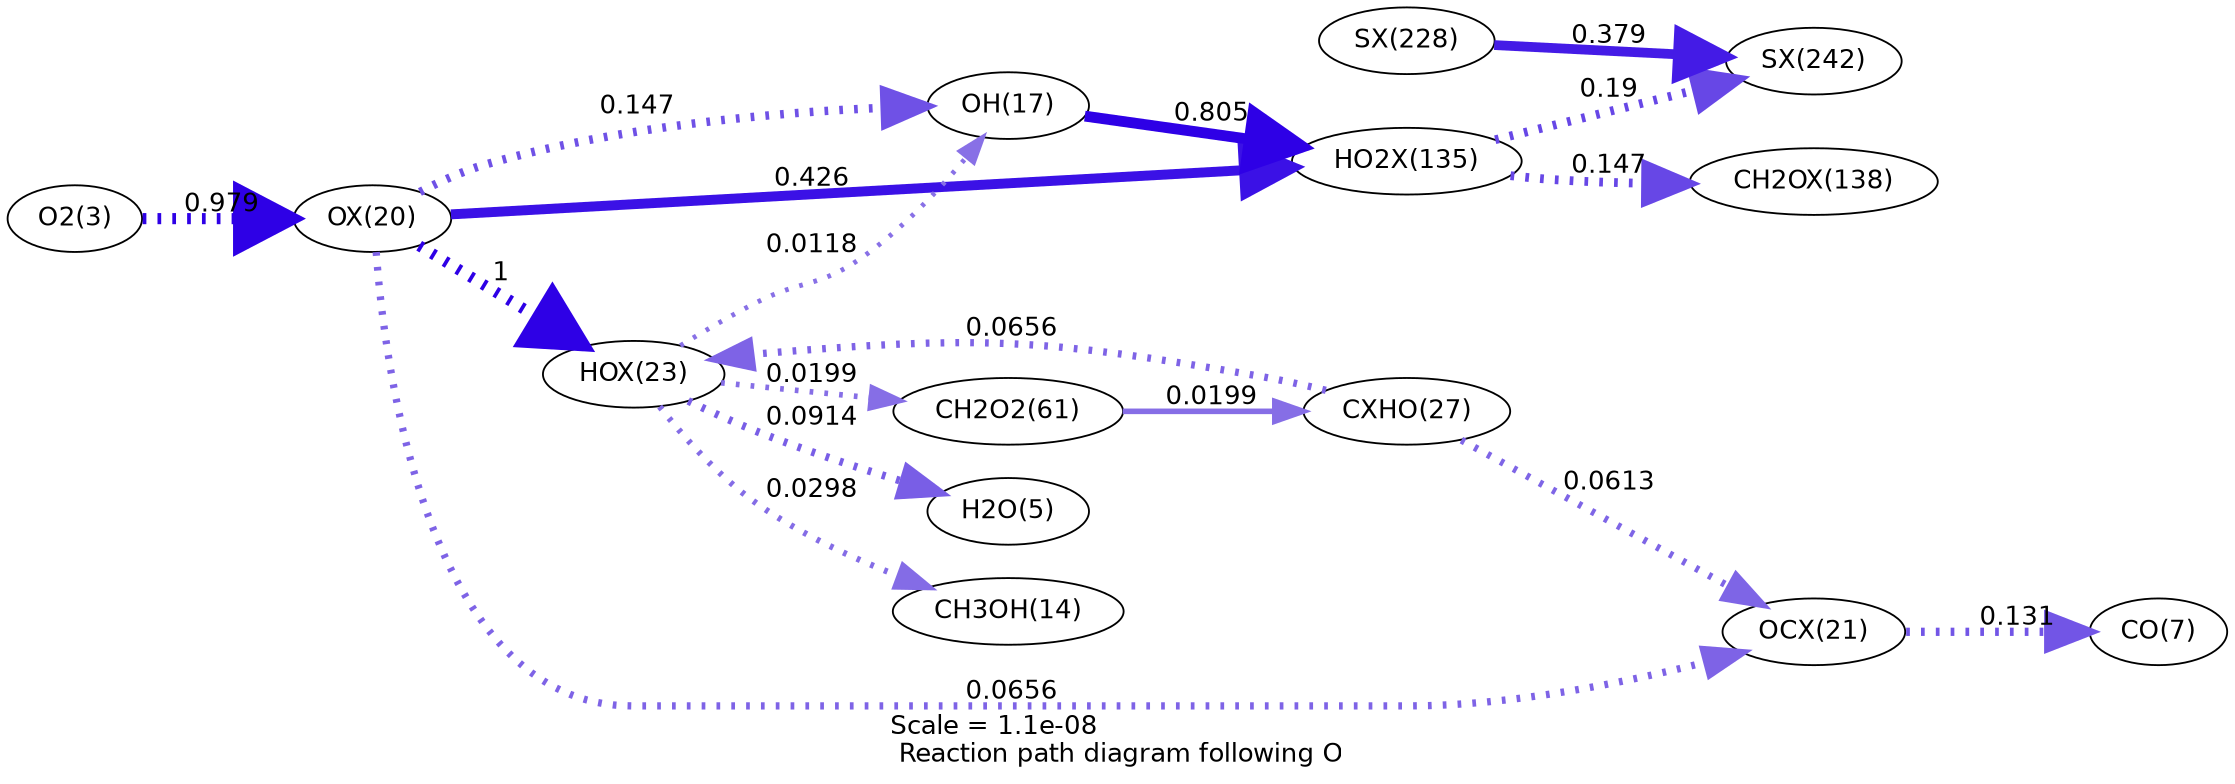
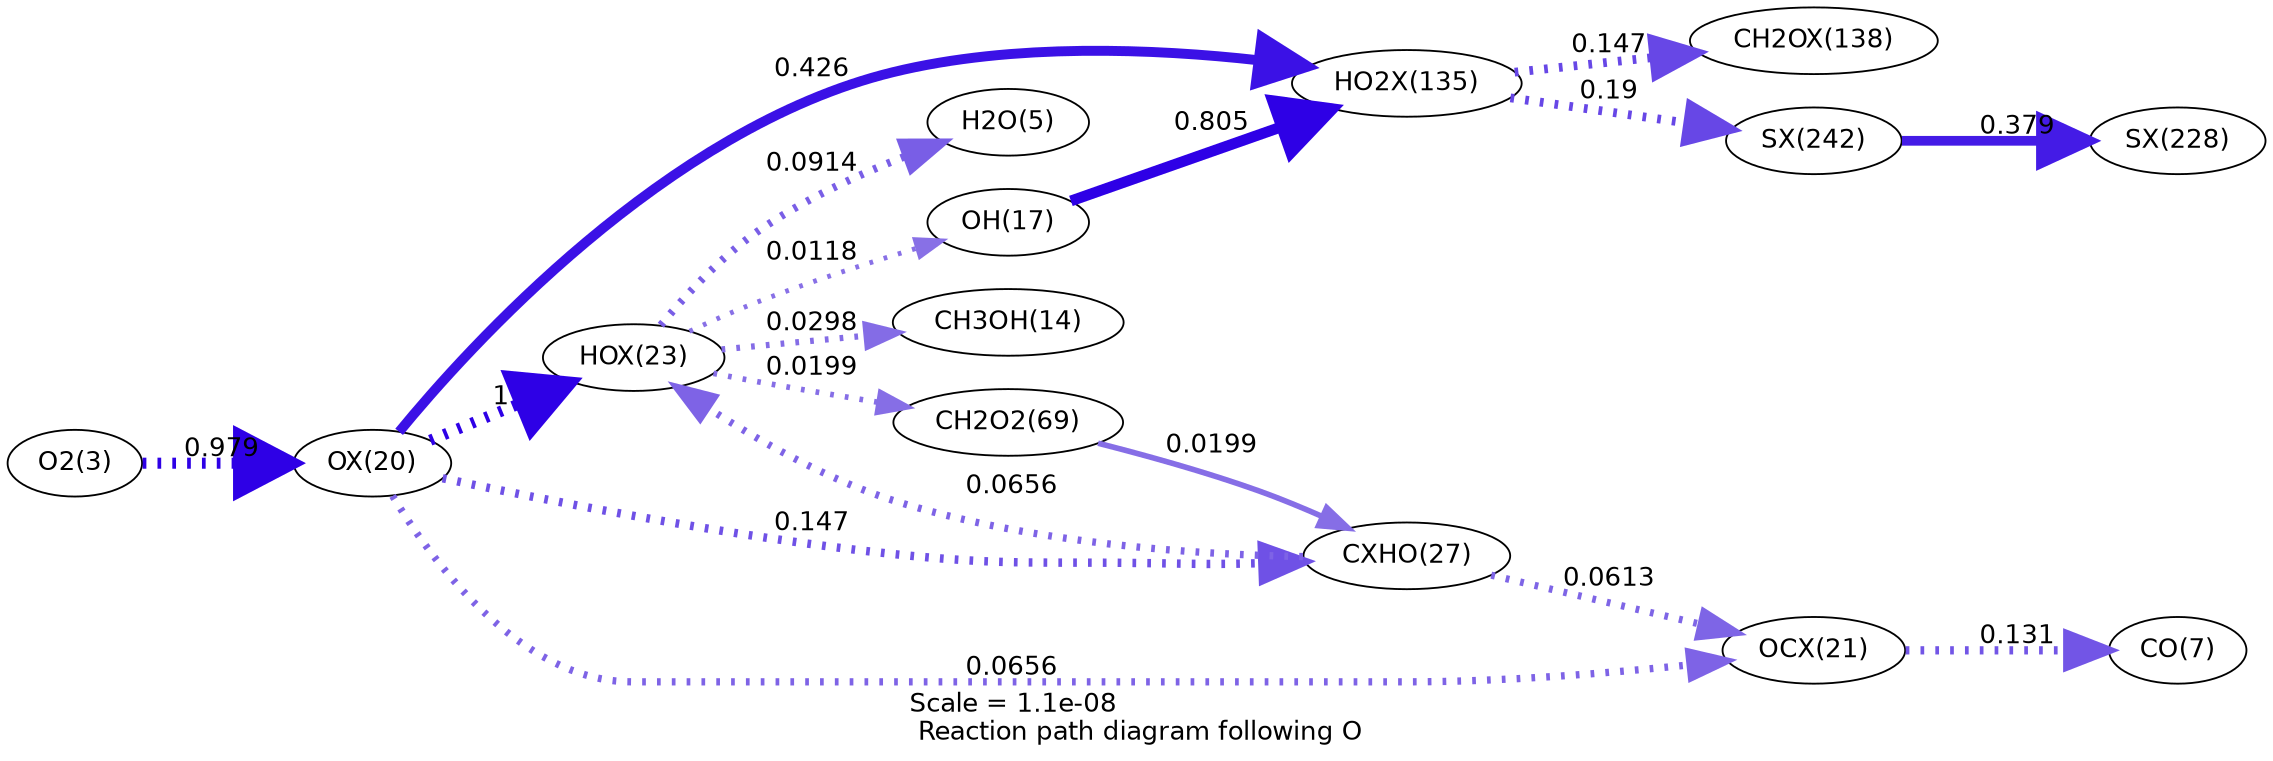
(1586, 50) -> (1971, 141)
(648, 130) -> (849, 549)
(1008, 411) -> (1008, 422)
